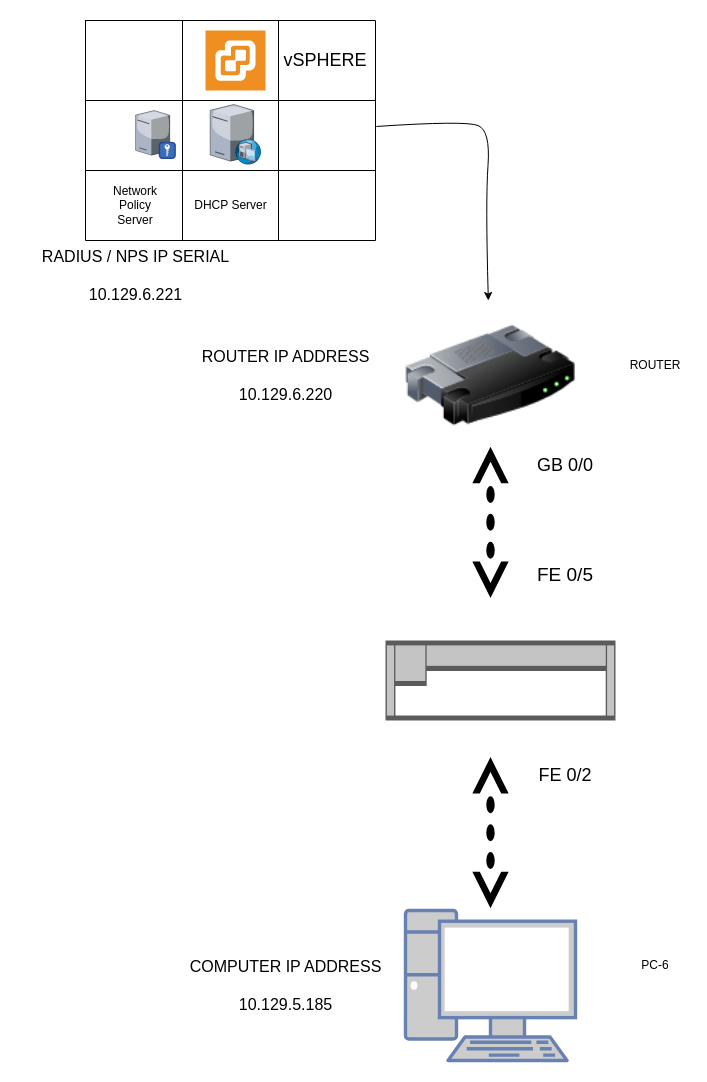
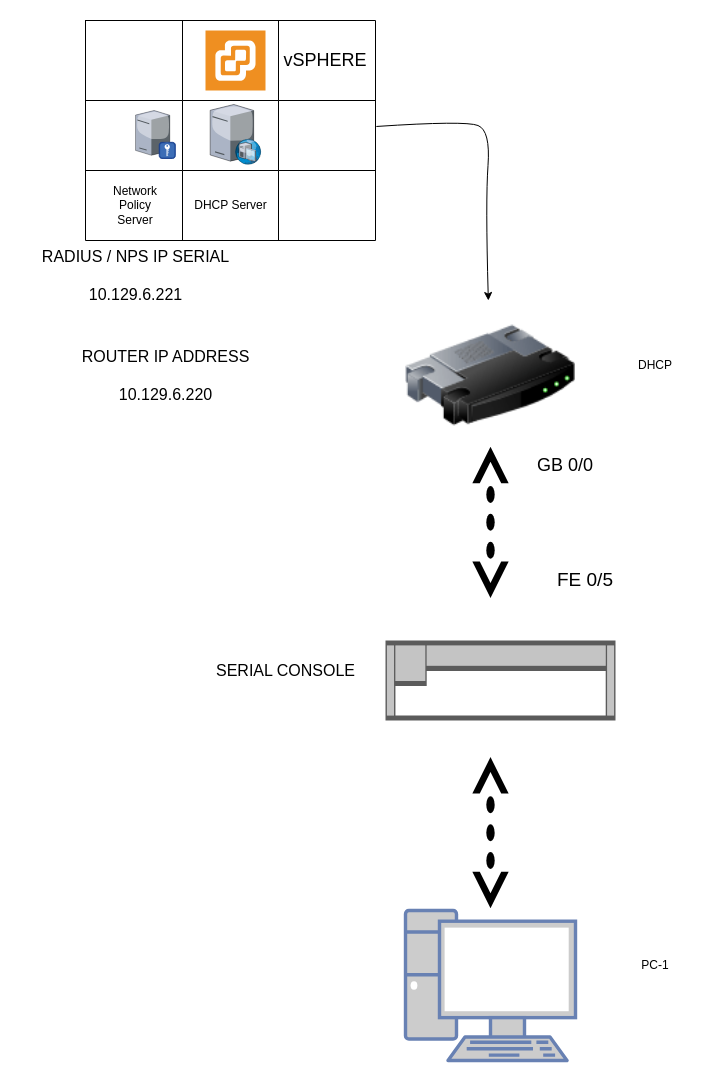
(656, 366) -> (656, 366)
(286, 376) -> (166, 376)
(566, 576) -> (586, 581)
none -> (286, 671)
(566, 776) -> none
(656, 966) -> (656, 966)
(286, 986) -> none
